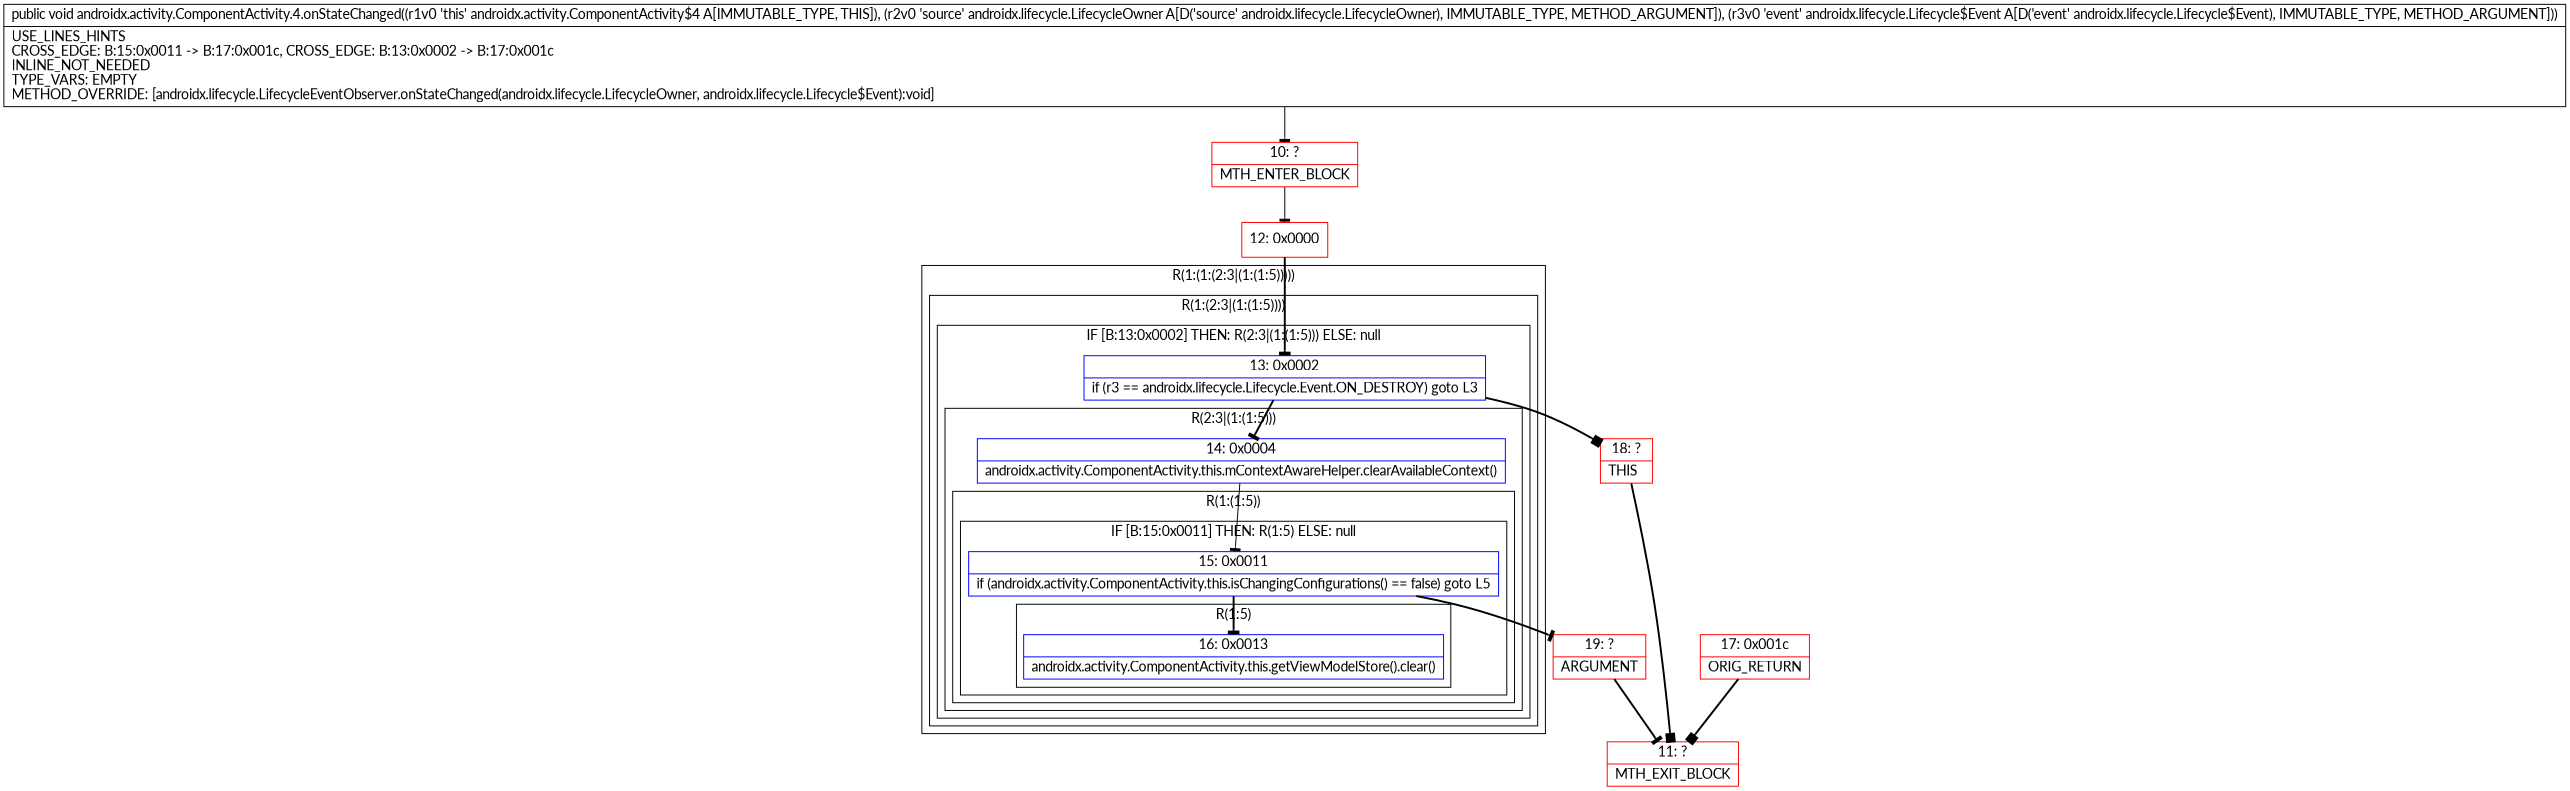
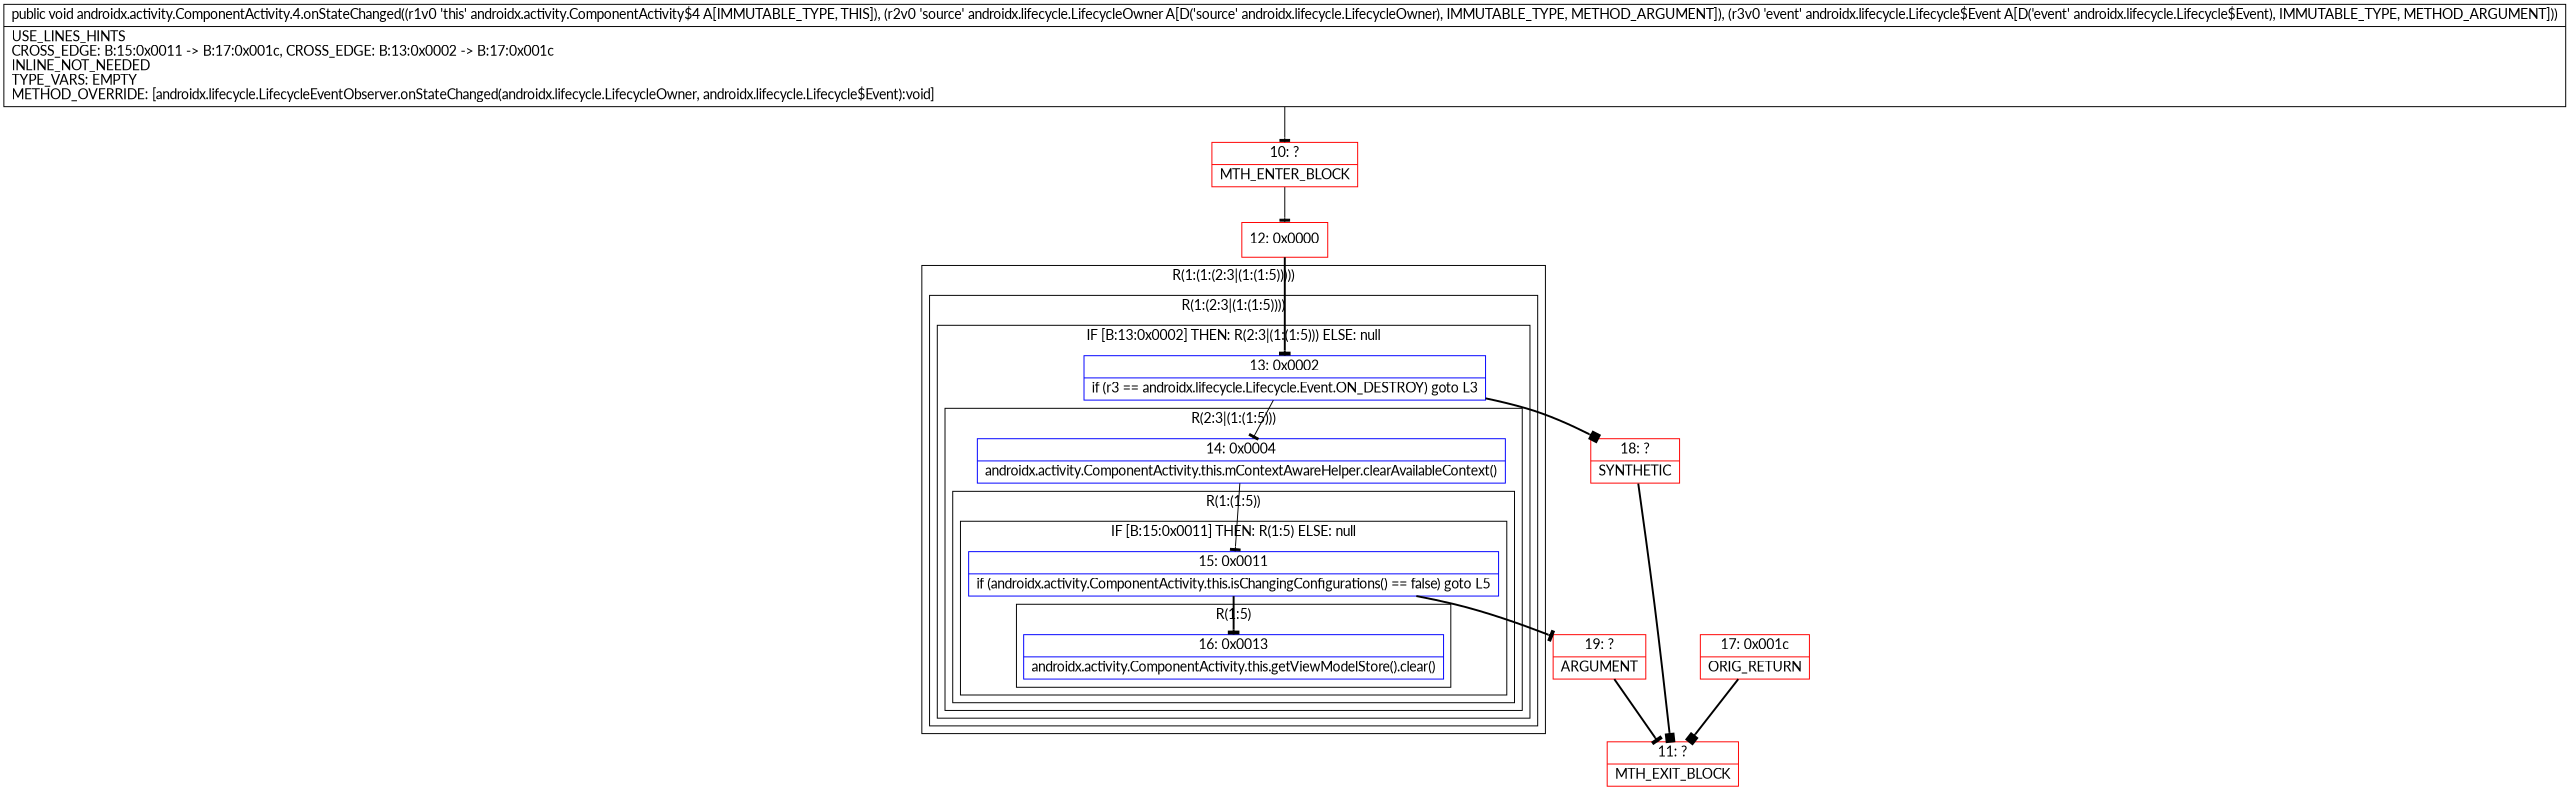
(1264, 417) -> (1264, 417)
(1623, 472) -> (1635, 472)
